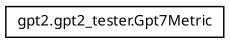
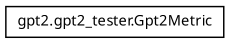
(115, 22) -> (115, 22)
